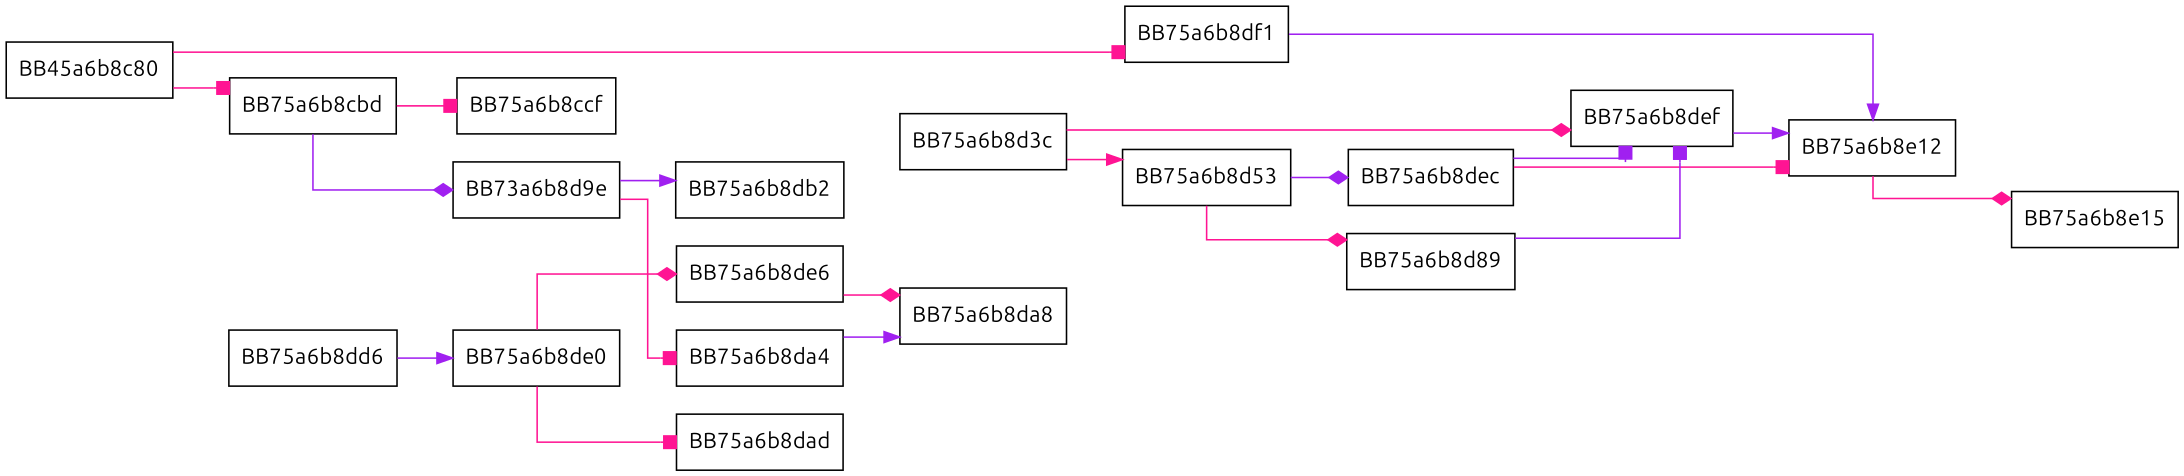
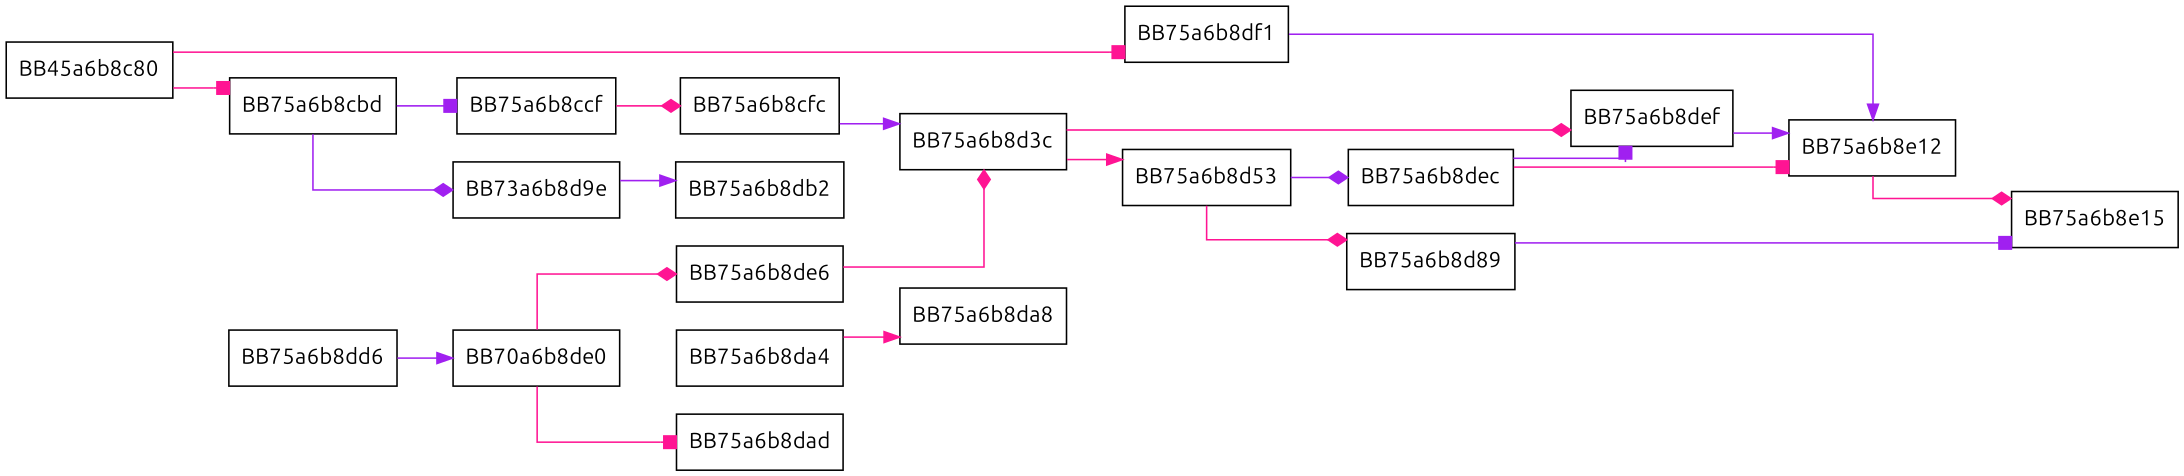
(419, 106) -> (419, 106)
none -> (760, 106)
(1636, 238) -> (1755, 243)
(648, 261) -> none
(862, 295) -> (953, 267)
(864, 337) -> (864, 337)
(536, 358) -> (536, 358)
